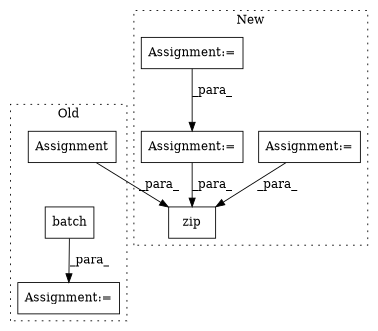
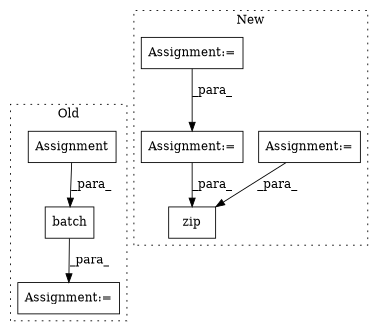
(121, 178) -> (71, 180)
